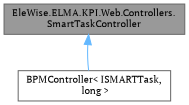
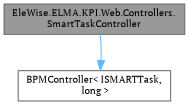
(88, 58) -> (101, 47)
